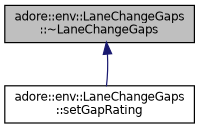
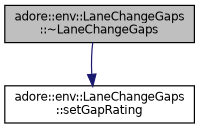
(108, 70) -> (92, 58)
